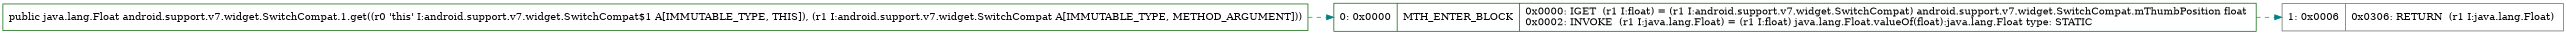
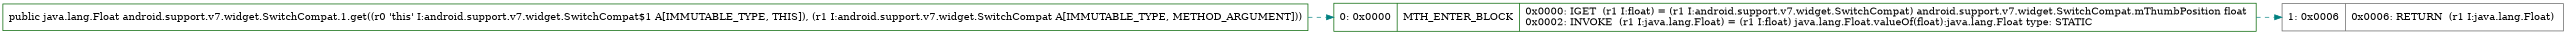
(2454, 17) -> (2454, 17)
